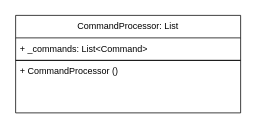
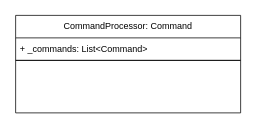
(128, 27) -> (128, 27)
(128, 72) -> none
